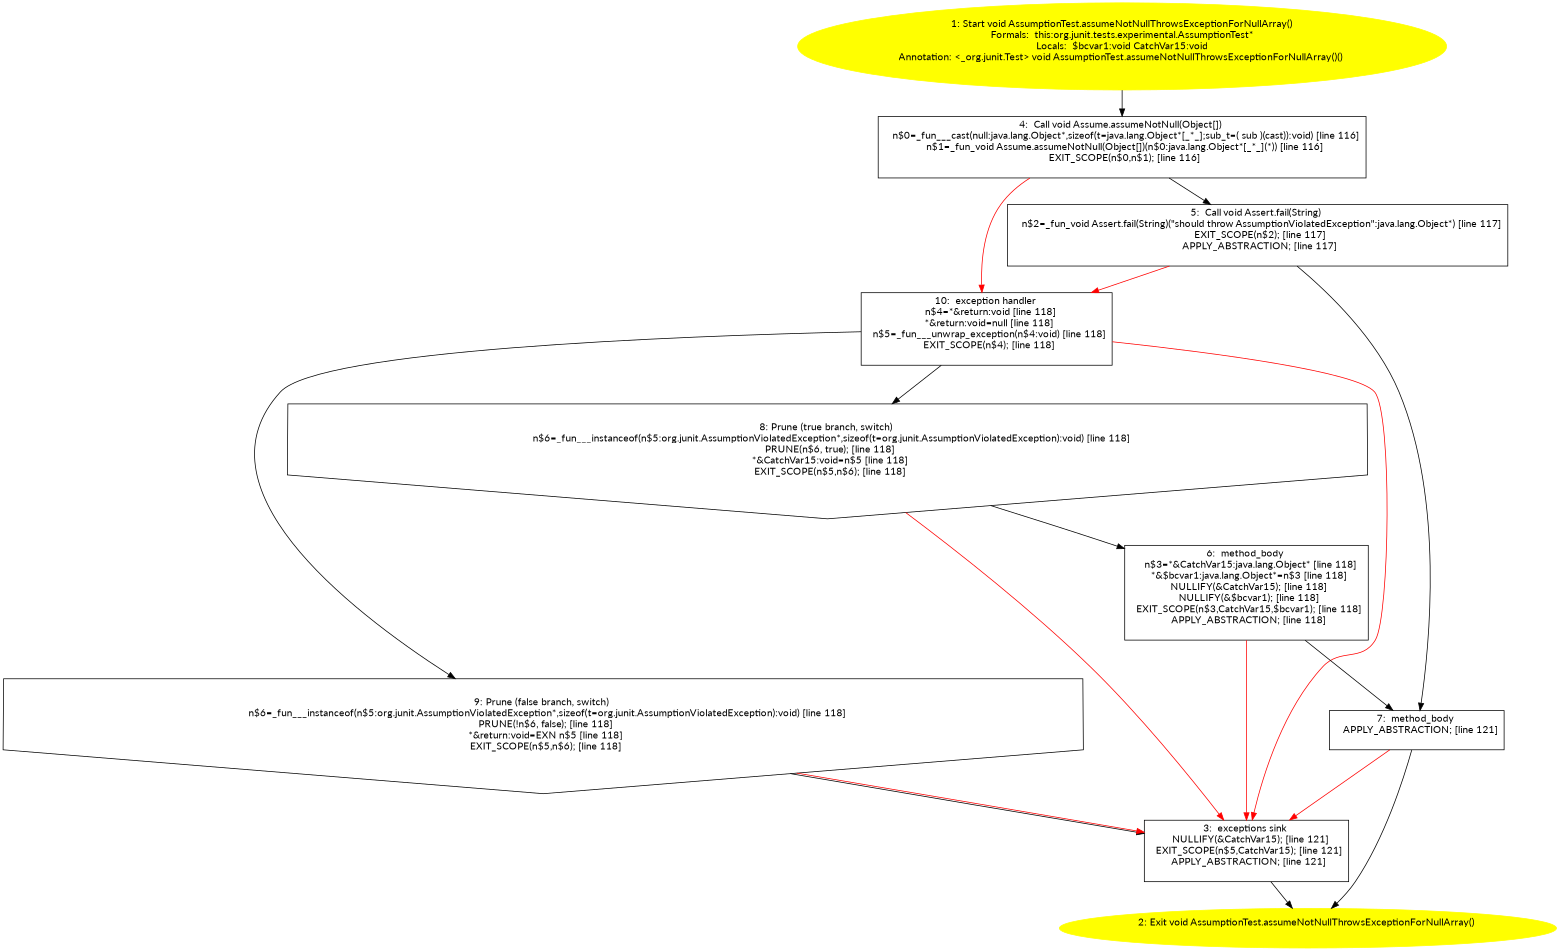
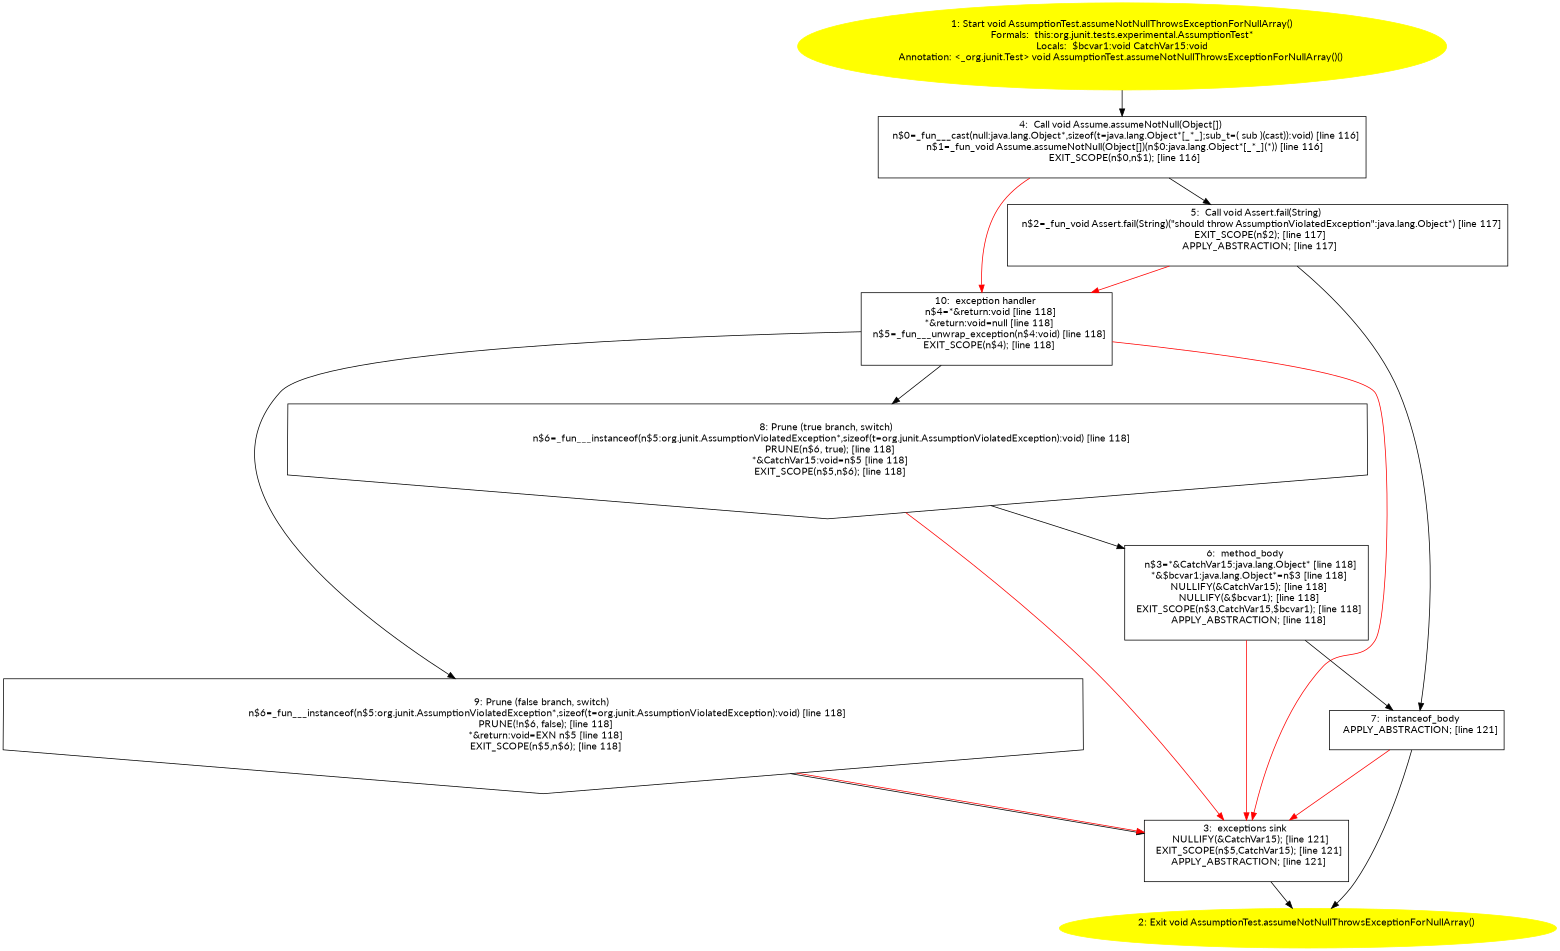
(1417, 730) -> (1417, 730)
